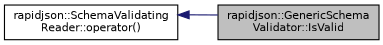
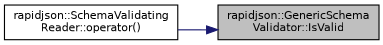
(203, 15) -> (192, 30)
